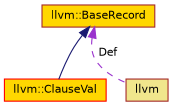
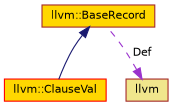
(100, 66) -> (123, 47)
